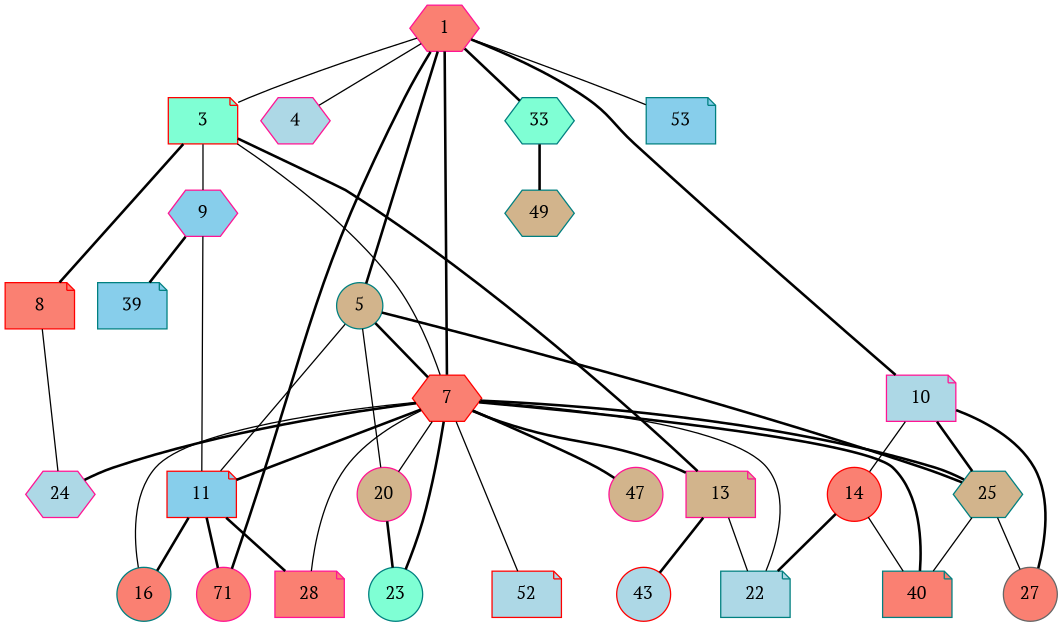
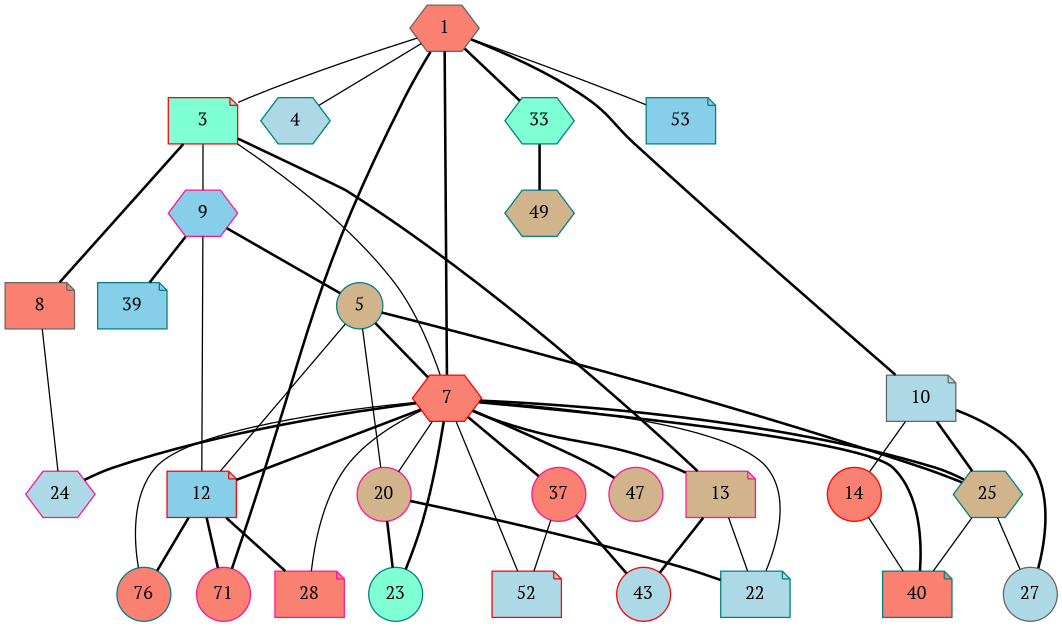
(445, 28) -> (445, 28)
(295, 121) -> (295, 121)
(402, 168) -> (283, 261)
(40, 306) -> (40, 306)
(921, 398) -> (921, 398)
(202, 494) -> (202, 494)
none -> (559, 494)
(807, 543) -> (567, 536)
(144, 594) -> (144, 594)
(1030, 594) -> (1030, 594)
